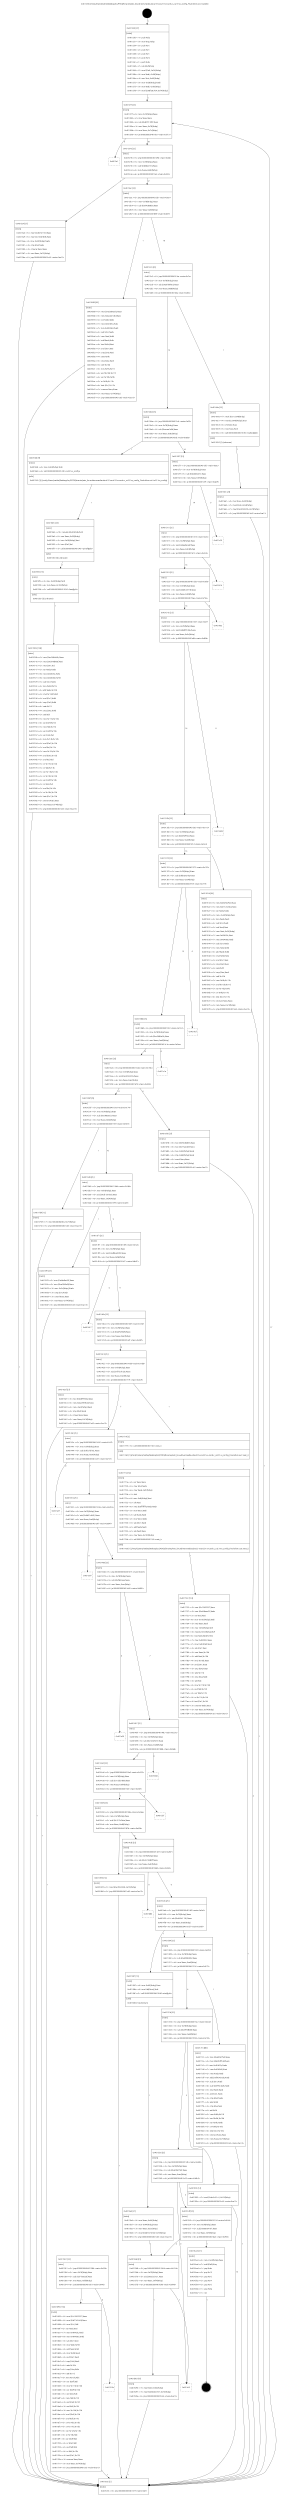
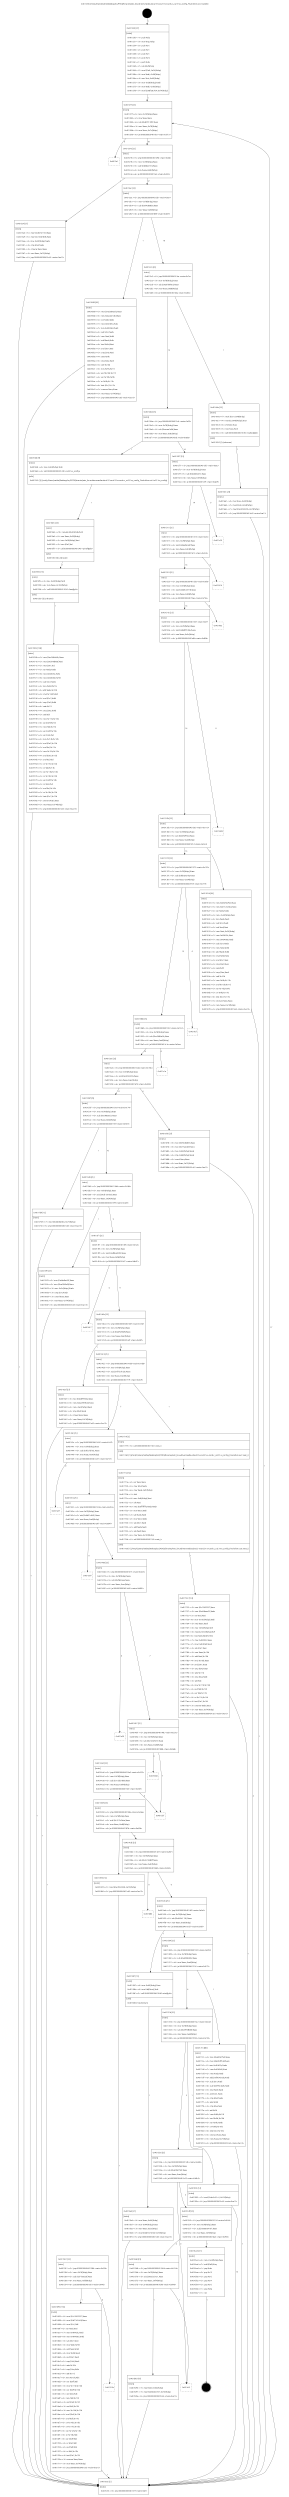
none -> (88, 1363)
(137, 1756) -> (161, 1782)
(150, 2248) -> (121, 2358)
